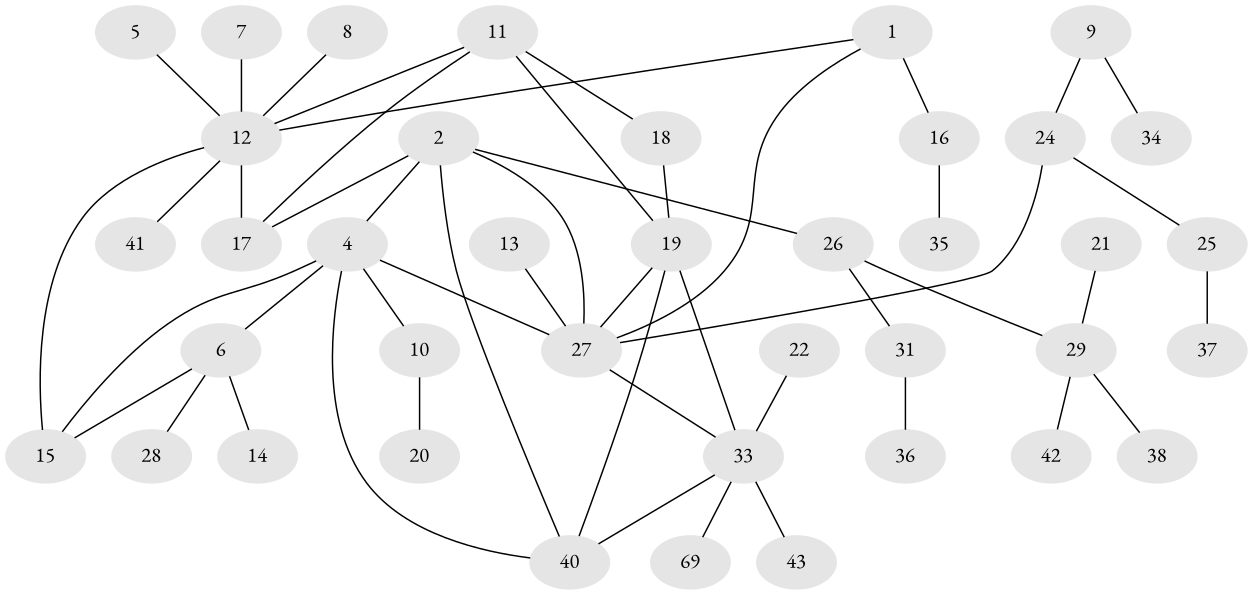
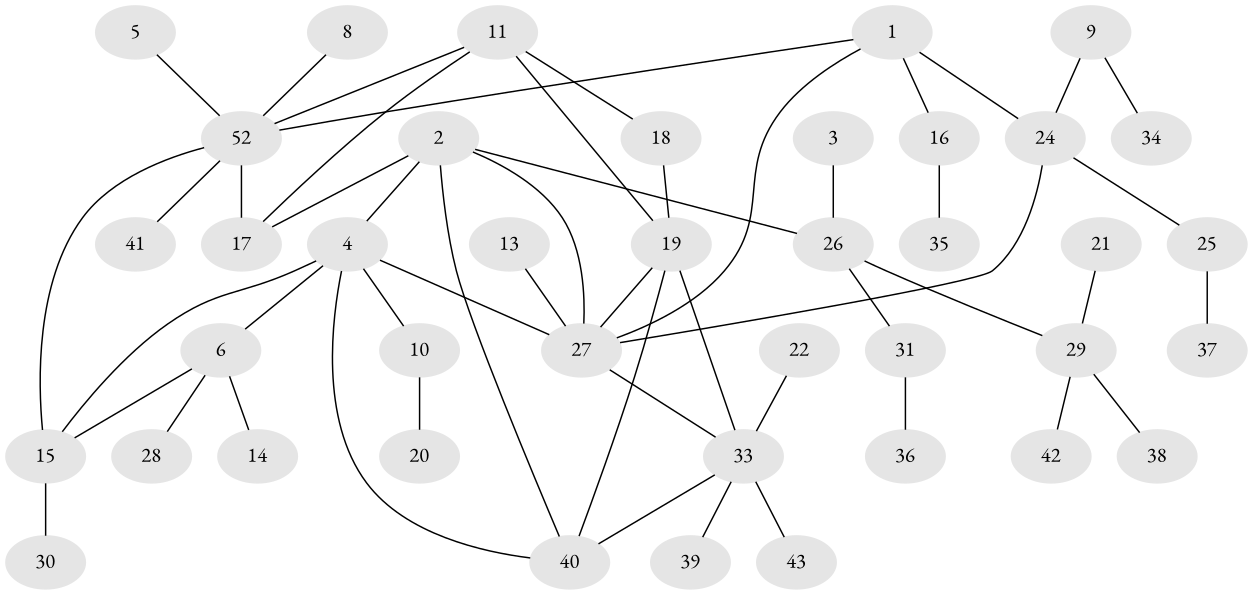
(241, 32) -> none
none -> (969, 85)
(241, 138) -> (241, 138)
none -> (833, 138)
none -> (46, 562)
(690, 562) -> (690, 562)
